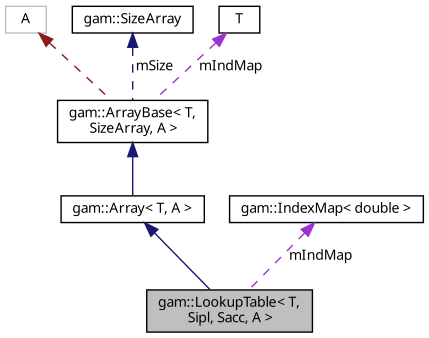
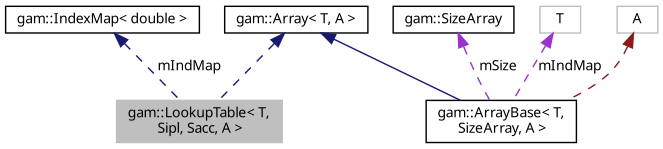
(239, 20) -> (560, 20)
(133, 74) -> (476, 74)
(133, 176) -> (397, 70)
(182, 261) -> (247, 72)
(277, 261) -> (152, 72)
(230, 311) -> (199, 121)
